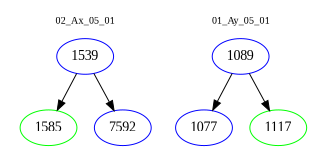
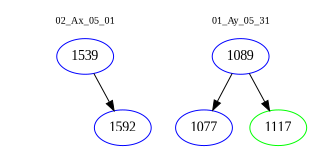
(241, 21) -> (241, 21)
(49, 128) -> none
(123, 128) -> (123, 128)
